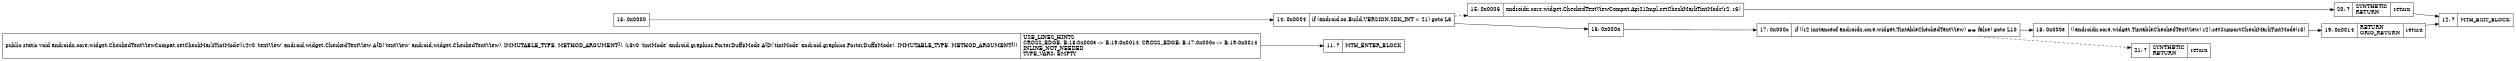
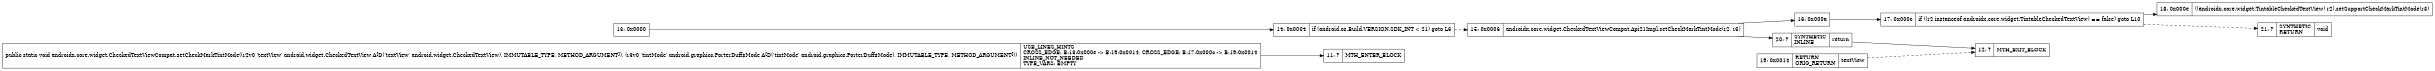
(2368, 12) -> (1804, 43)
(2431, 25) -> (1920, 55)
(1520, 26) -> (1765, 22)
(2313, 30) -> none
(2414, 30) -> (1853, 61)
(2199, 50) -> (2323, 30)
